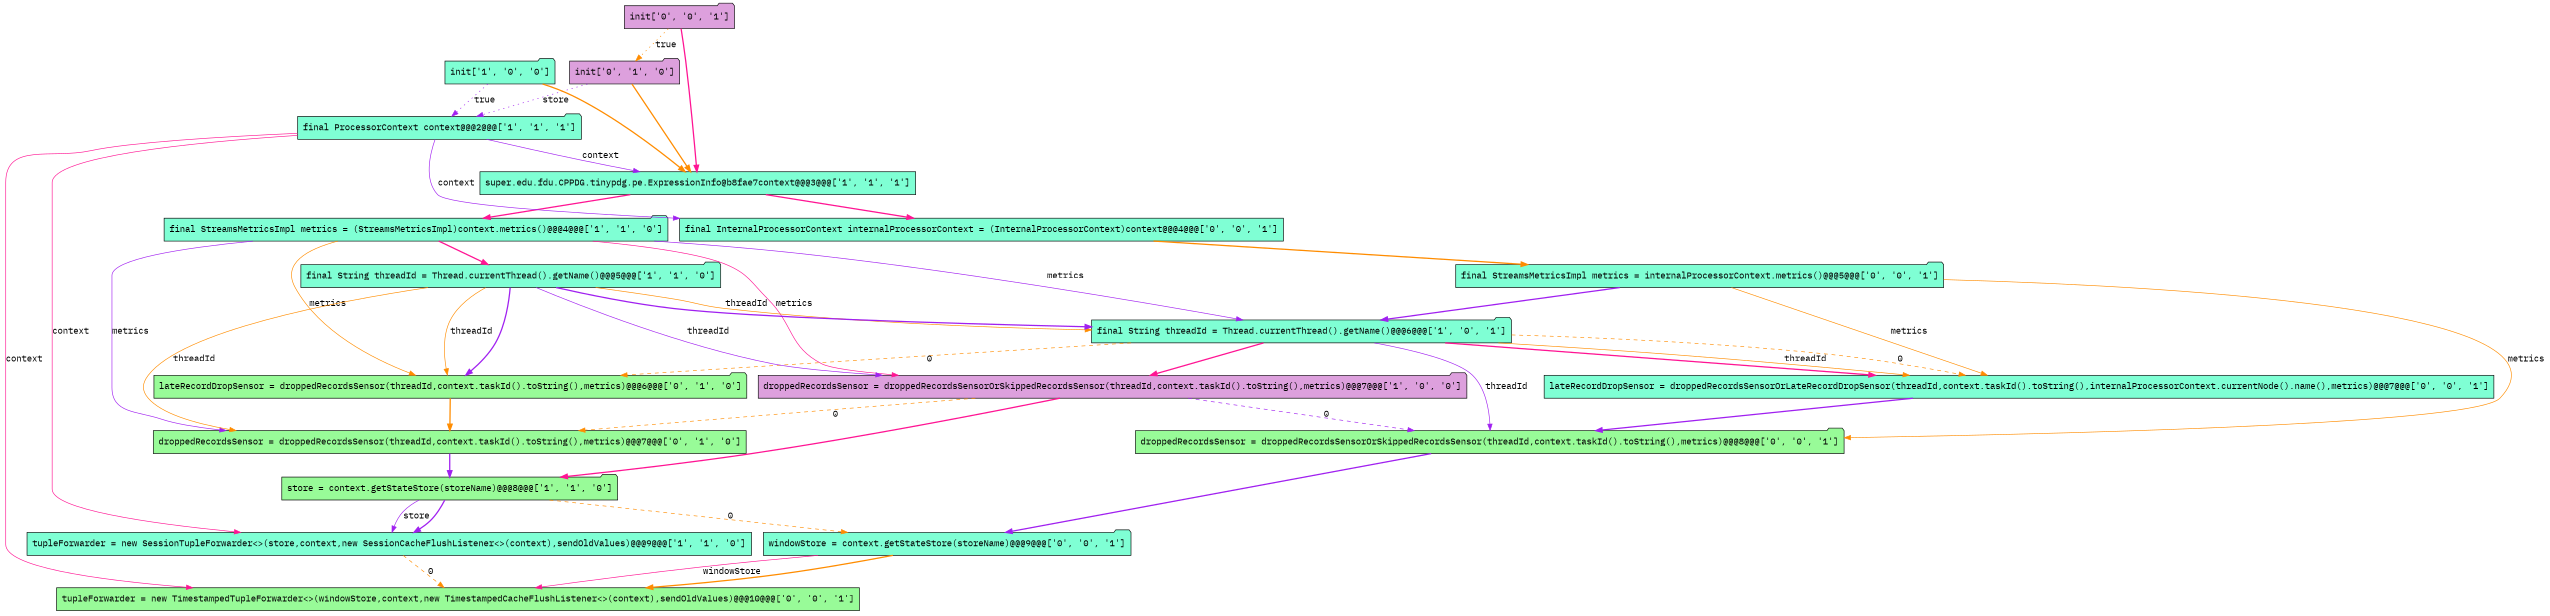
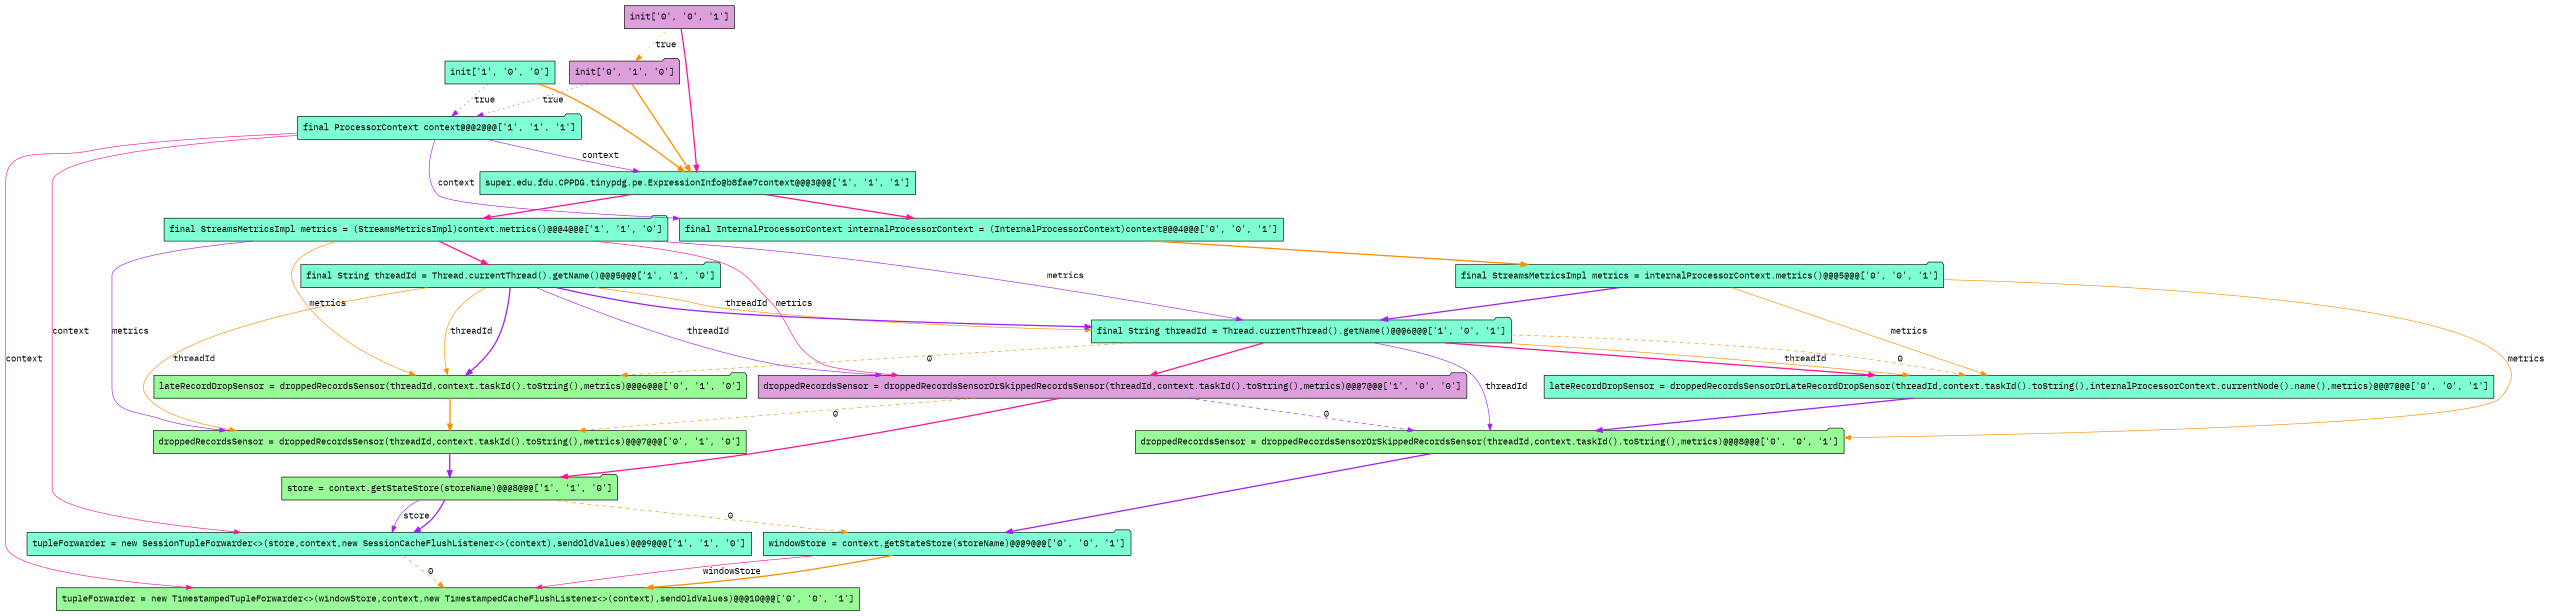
(679, 17) -> (679, 17)
(500, 73) -> (500, 73)
(556, 100) -> (553, 100)
